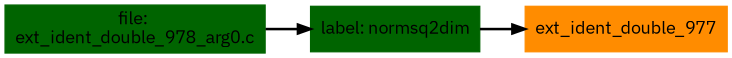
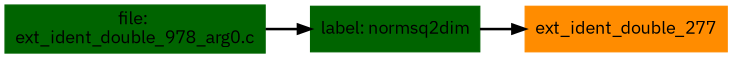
(626, 29) -> (626, 29)
